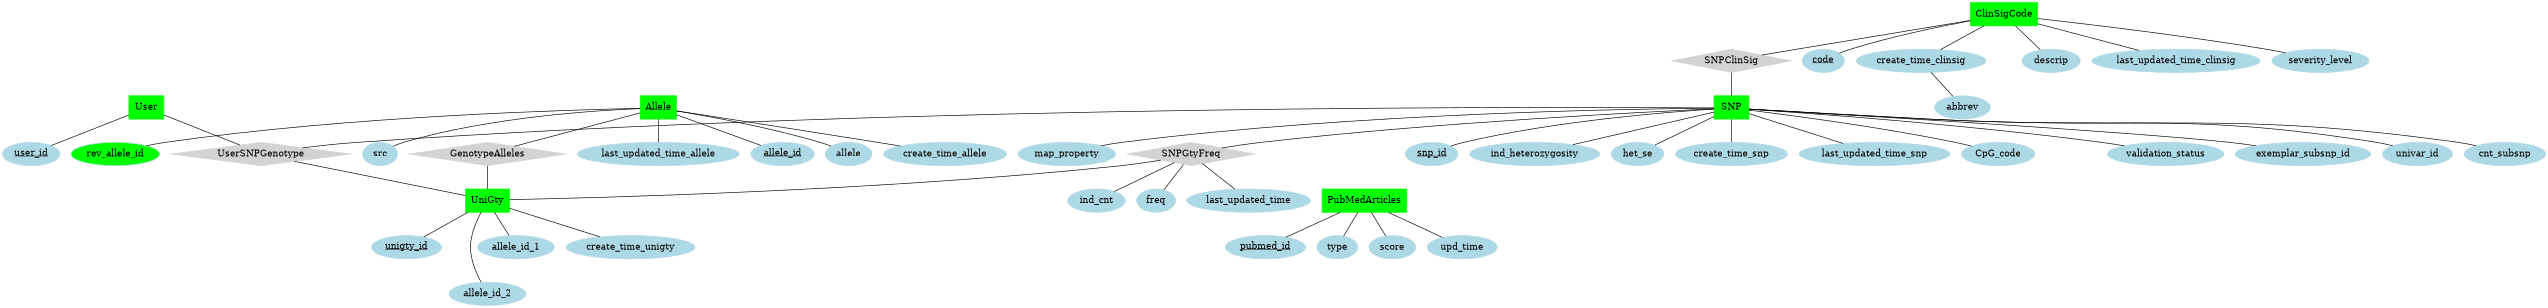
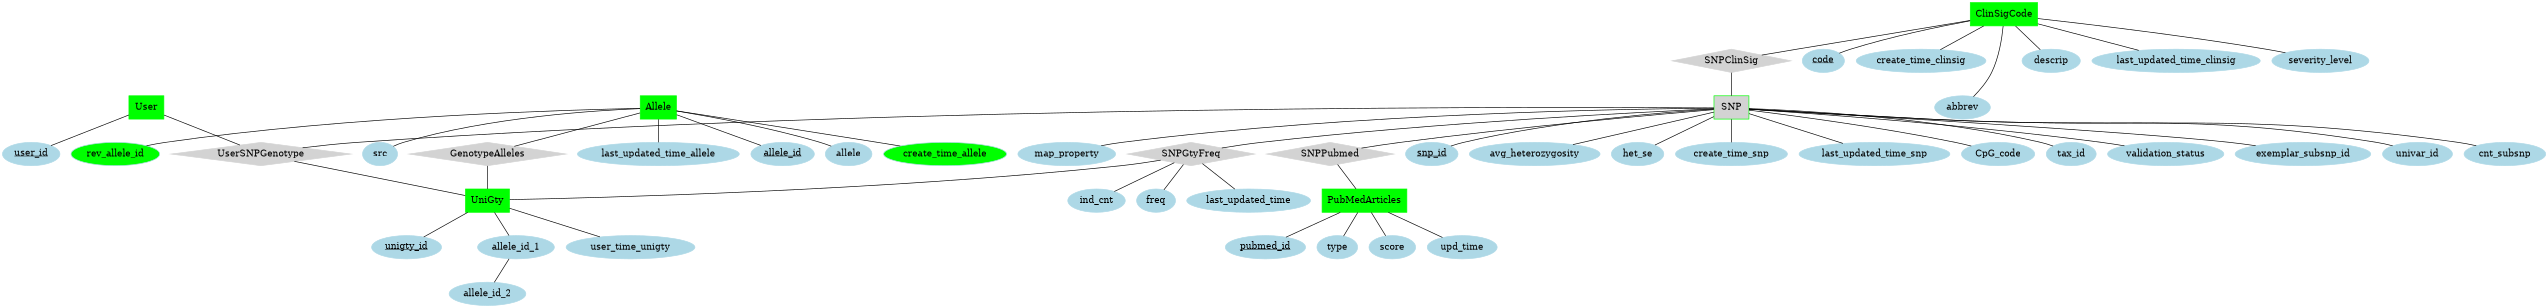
(1942, 84) -> (1995, 64)
(1731, 107) -> (1731, 107)
(945, 154) -> (945, 154)
none -> (1330, 154)
(1535, 154) -> (1535, 154)
none -> (2071, 154)
(470, 247) -> (502, 271)
(631, 247) -> (631, 247)
